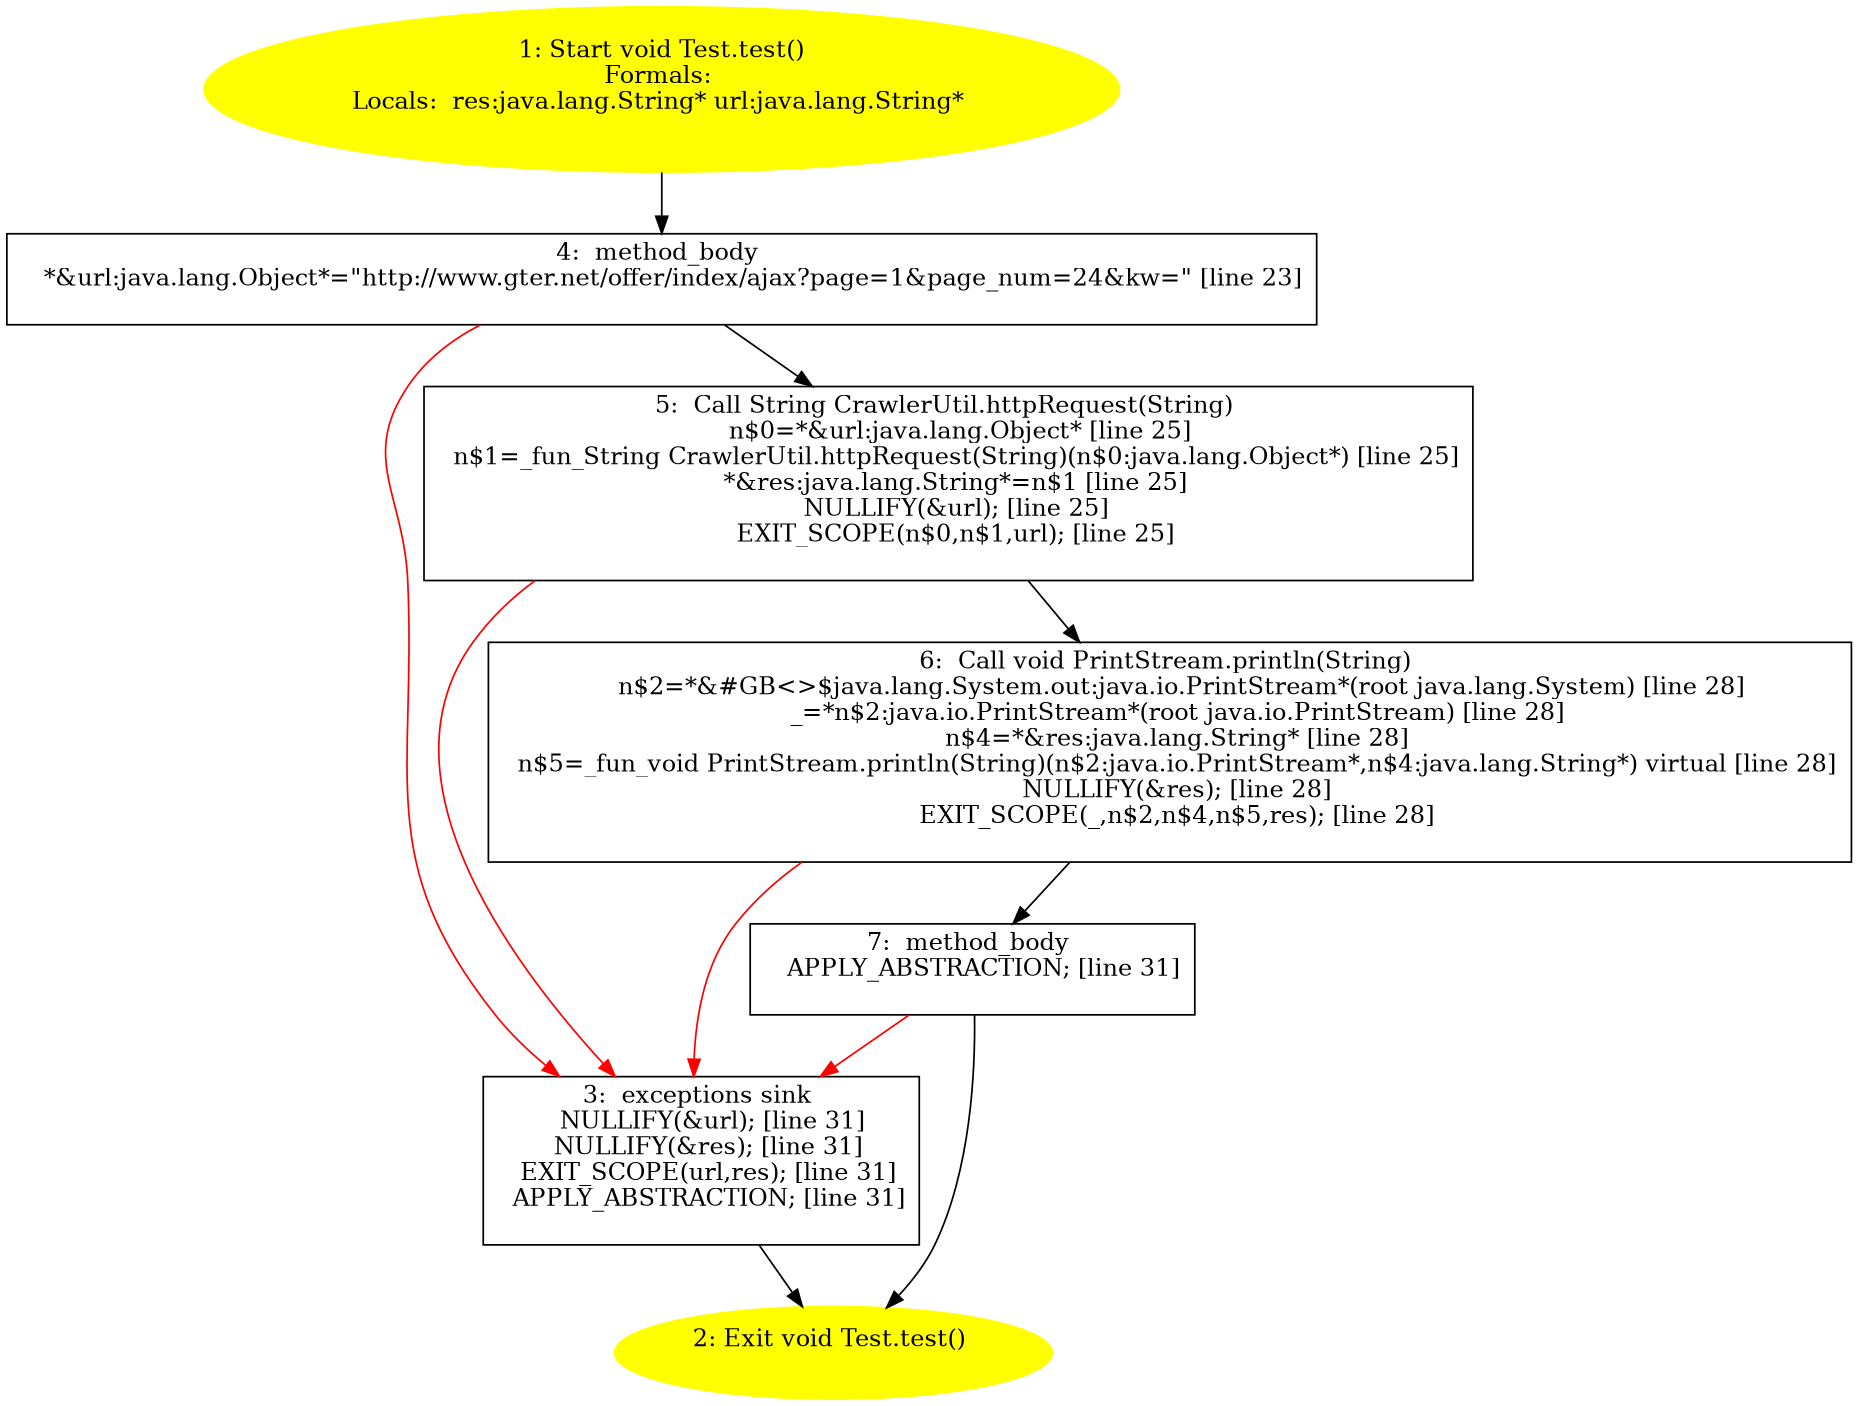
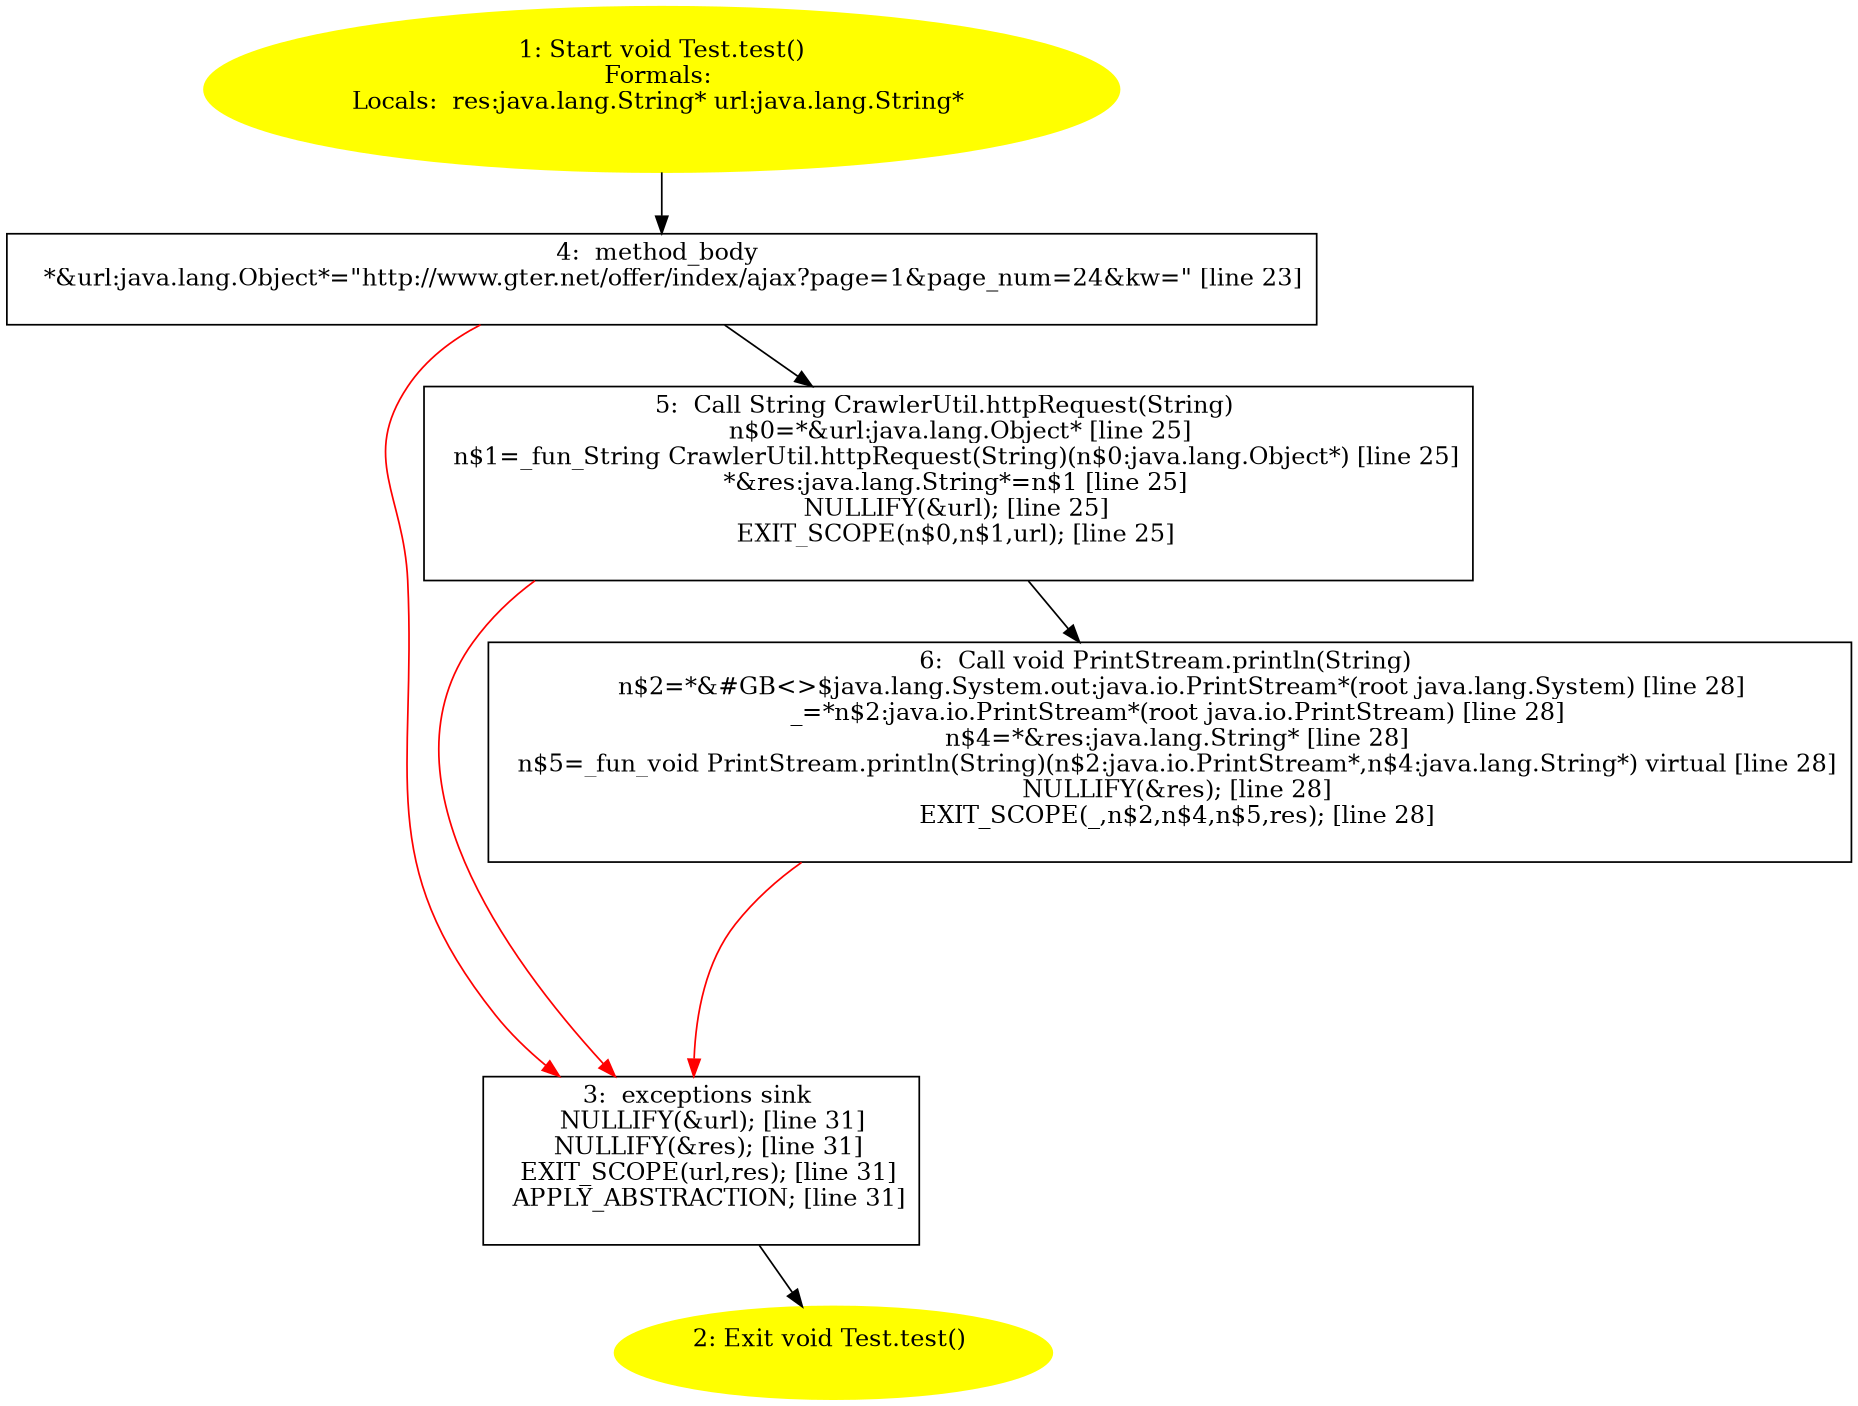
(972, 969) -> none
